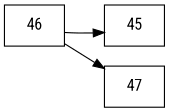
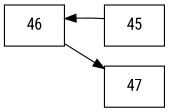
(79, 33) -> (90, 18)
